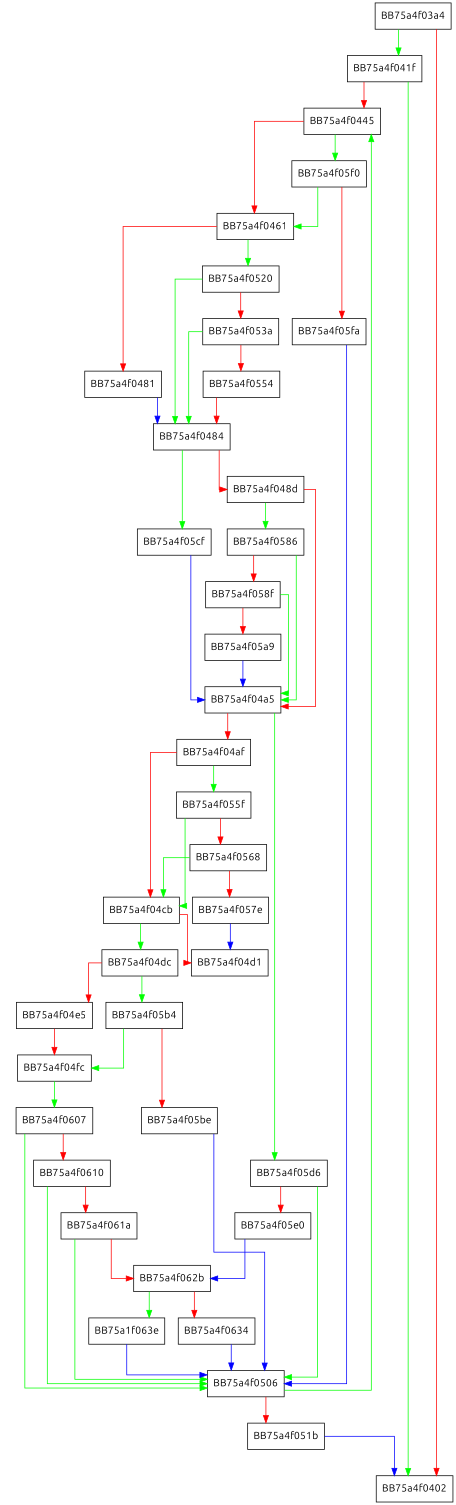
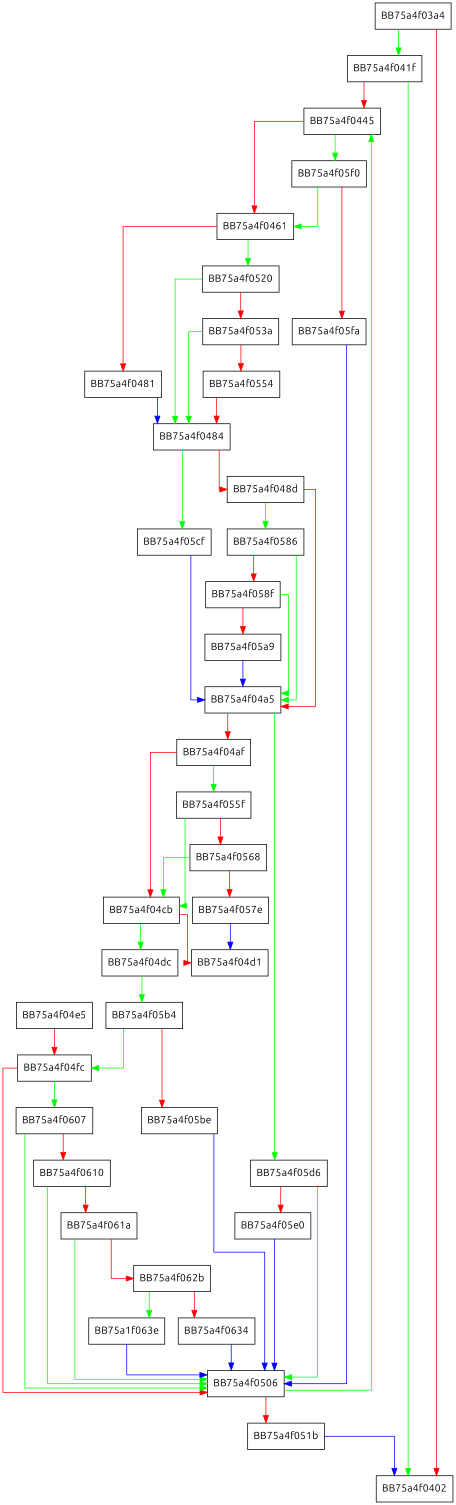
(89, 972) -> none
(245, 1272) -> (274, 1301)
none -> (3, 1322)
